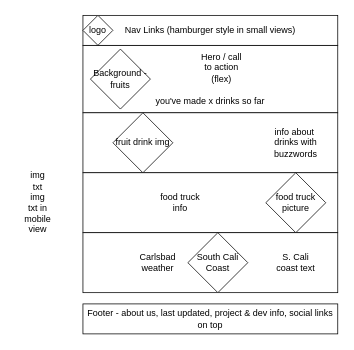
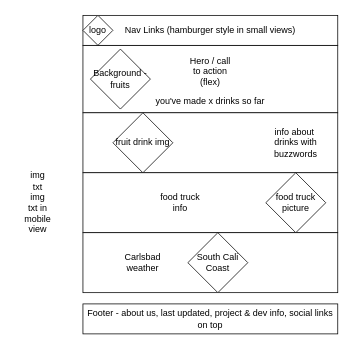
(222, 68) -> (210, 72)
(158, 263) -> (143, 263)
(296, 263) -> none
